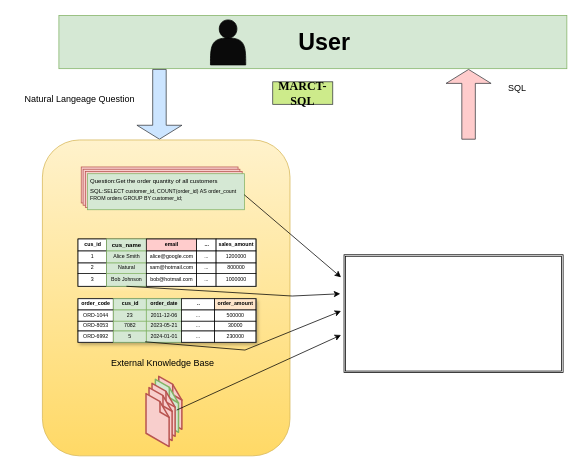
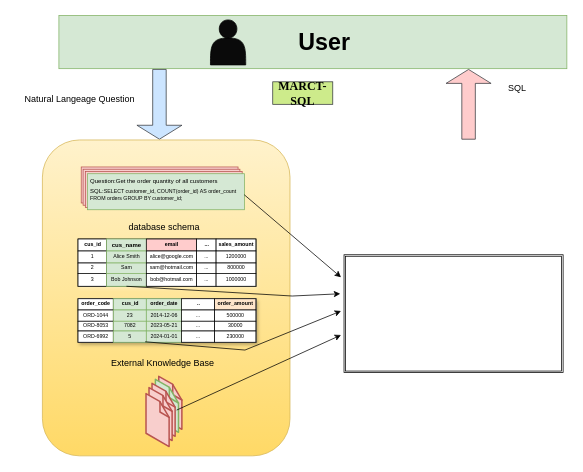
none -> (164, 227)
(127, 268) -> (127, 268)
(164, 315) -> (164, 315)
